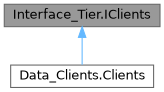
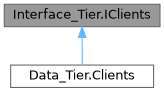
(82, 76) -> (82, 76)
